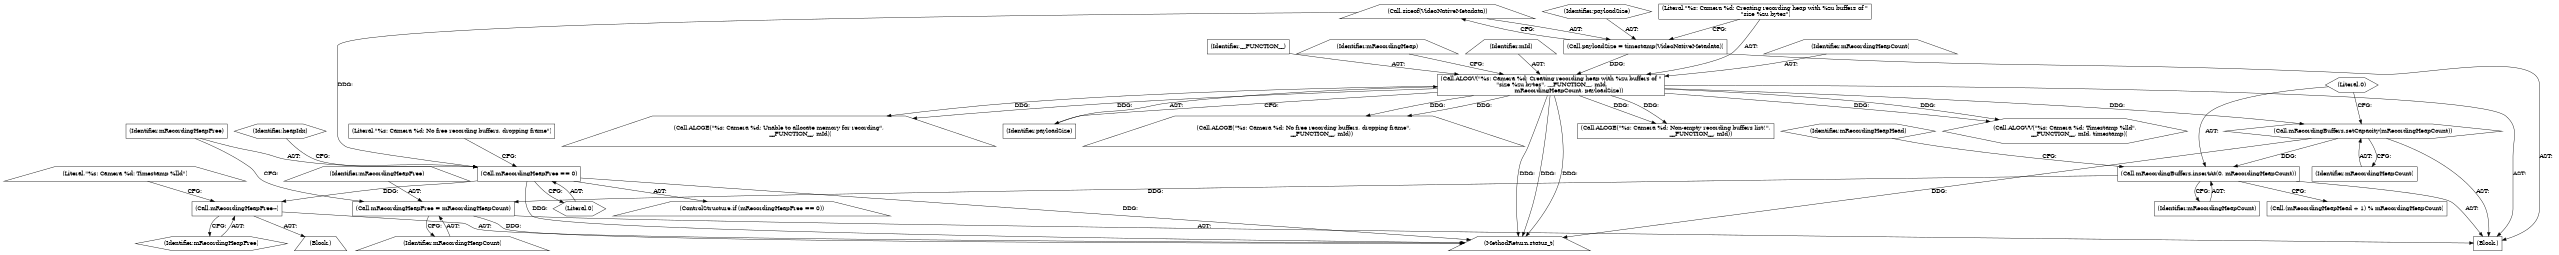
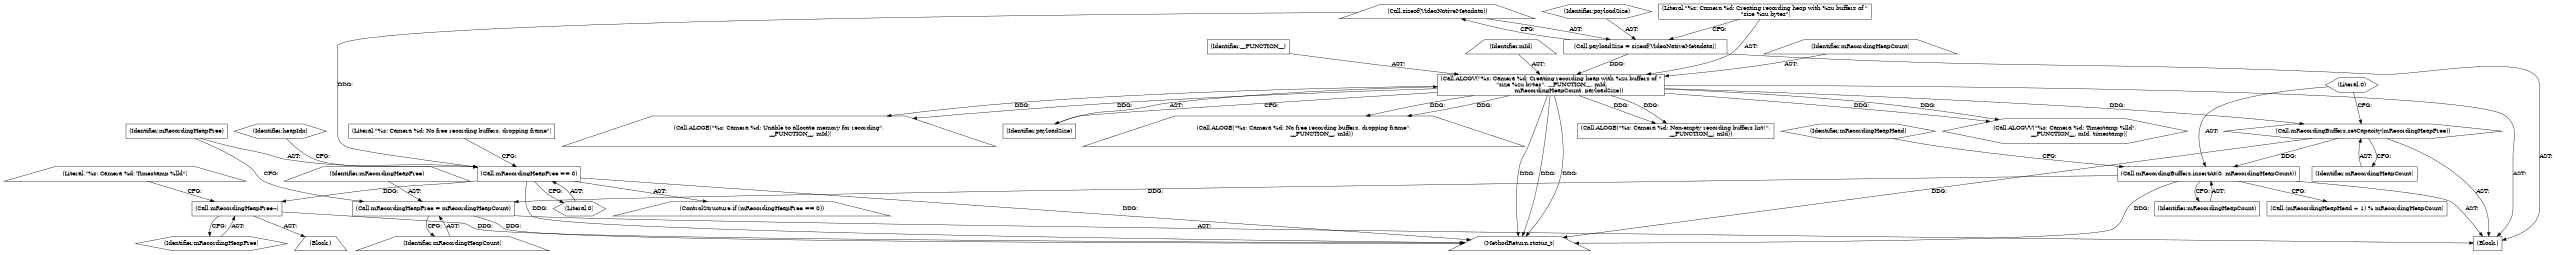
(1377, 47) -> none
(1645, 47) -> (1645, 47)
(2363, 131) -> (2363, 131)
(486, 226) -> (486, 226)
none -> (1888, 241)
